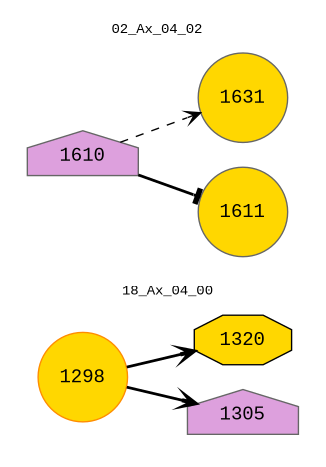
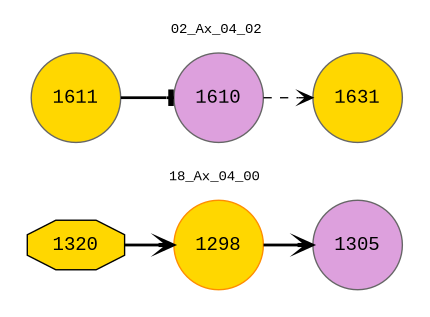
(83, 156) -> (219, 98)
(166, 185) -> (144, 98)
(154, 361) -> (142, 245)
(243, 414) -> (358, 245)
